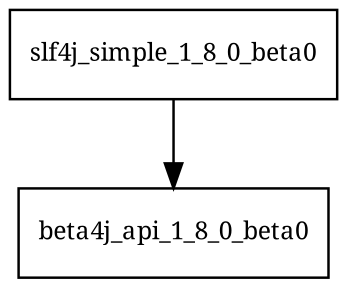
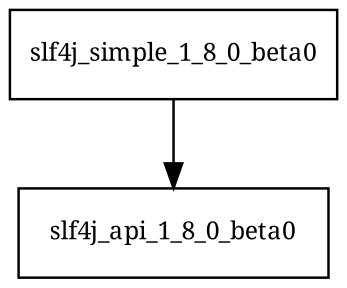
(174, 233) -> (174, 233)
